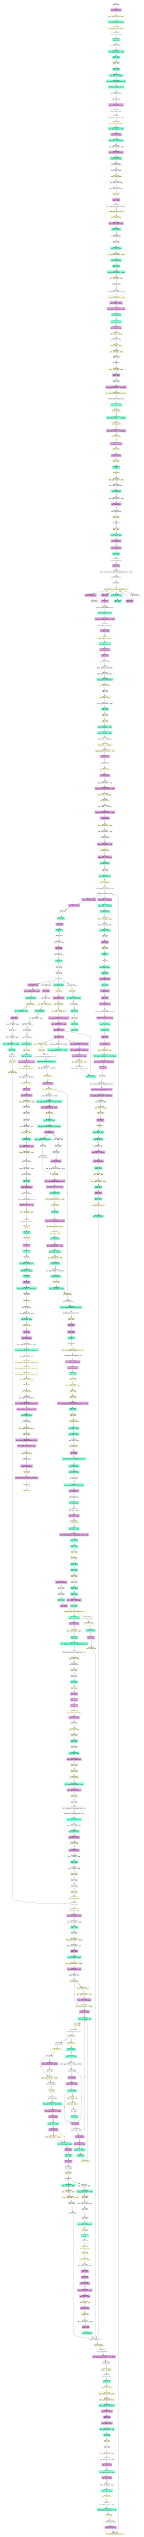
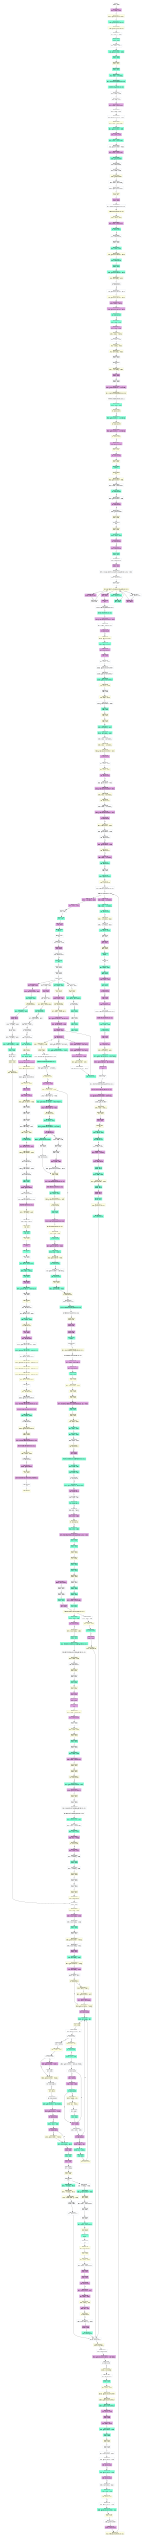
(98, 1174) -> (98, 1174)
